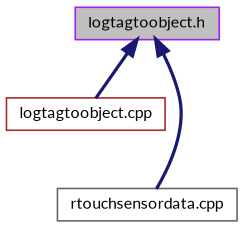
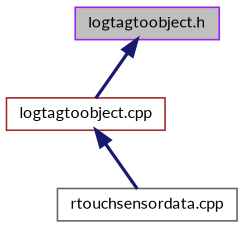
(181, 122) -> (121, 166)
